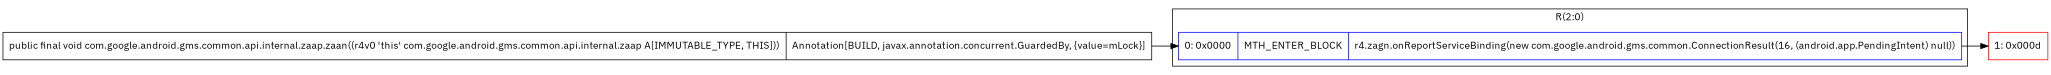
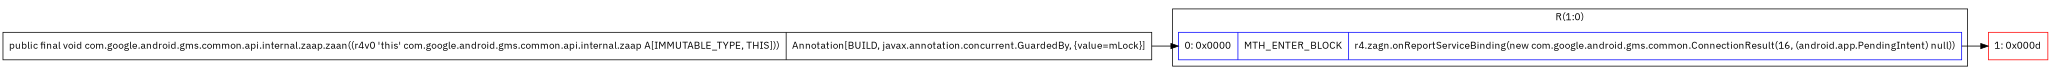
(1570, 17) -> (1570, 17)
